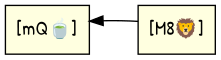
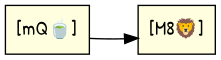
(121, 21) -> (107, 39)
